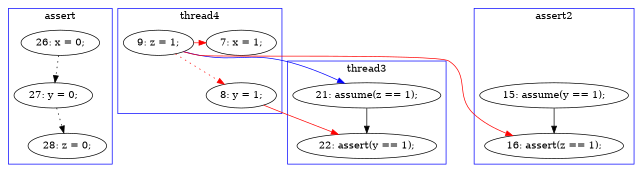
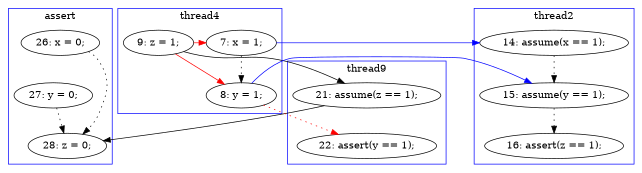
(554, 16) -> (554, 16)
none -> (554, 43)
(365, 56) -> none
none -> (386, 57)
(57, 66) -> (107, 90)
none -> (241, 66)
(301, 66) -> (262, 58)
(197, 67) -> (197, 67)
(367, 69) -> (367, 69)
(367, 117) -> (218, 125)
(554, 117) -> (554, 117)
(298, 119) -> (298, 119)
